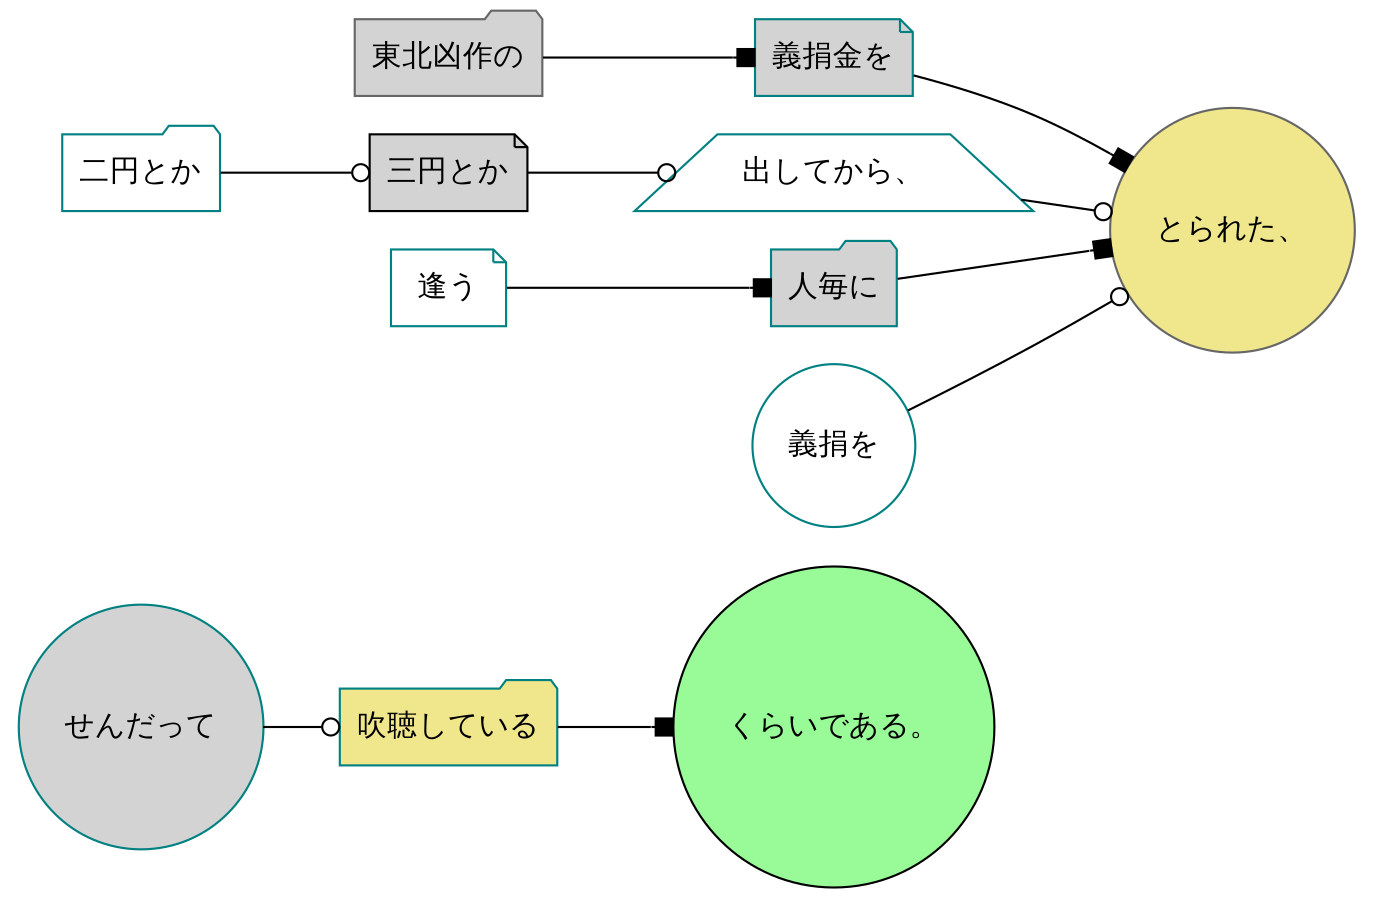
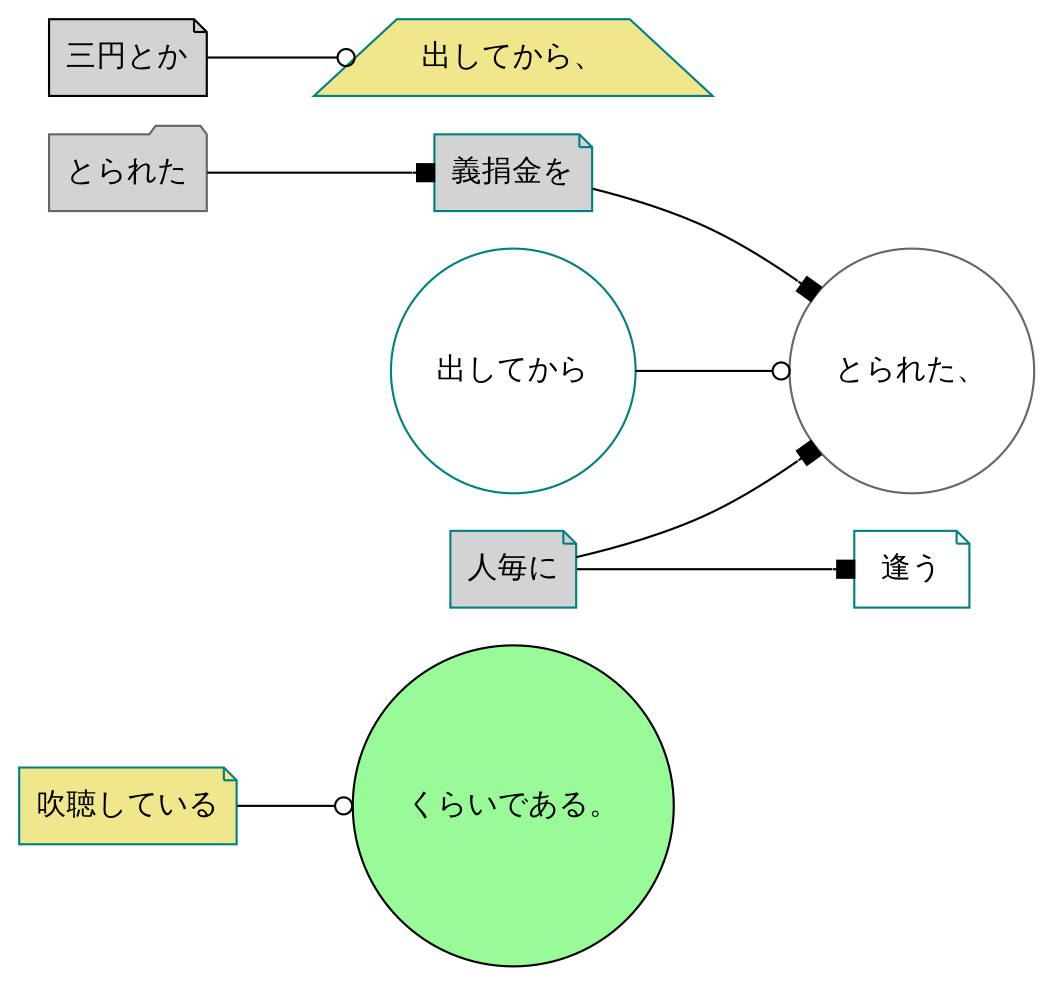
(449, 58) -> (128, 173)
(141, 173) -> none
(834, 173) -> (513, 58)
(1058, 205) -> none
(1232, 230) -> (912, 371)
(628, 288) -> (705, 569)
(834, 288) -> (513, 569)
(834, 446) -> (513, 371)
(141, 727) -> none
(449, 727) -> (128, 806)
(604, 727) -> (286, 806)
